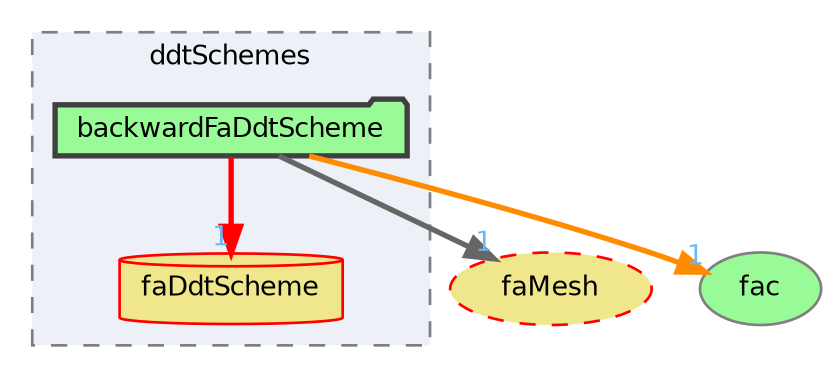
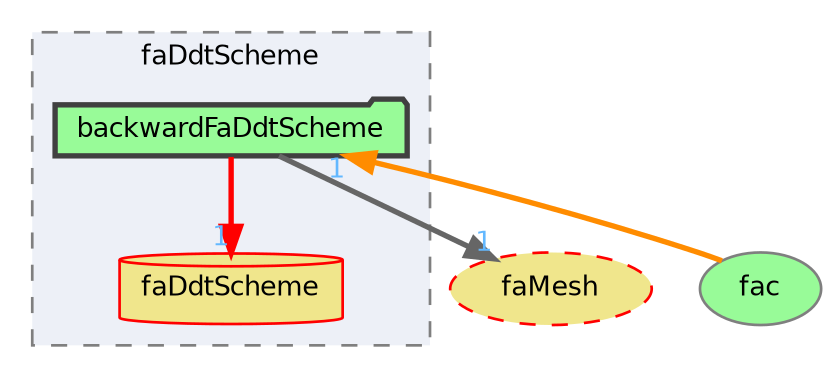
(231, 58) -> (231, 58)
(495, 206) -> (549, 208)
